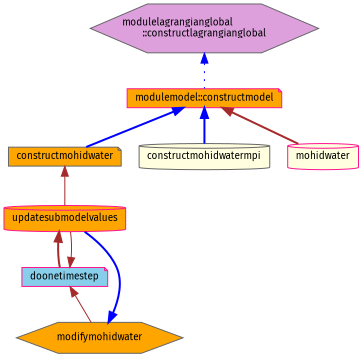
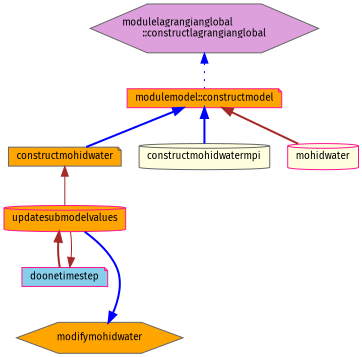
(83, 309) -> none
